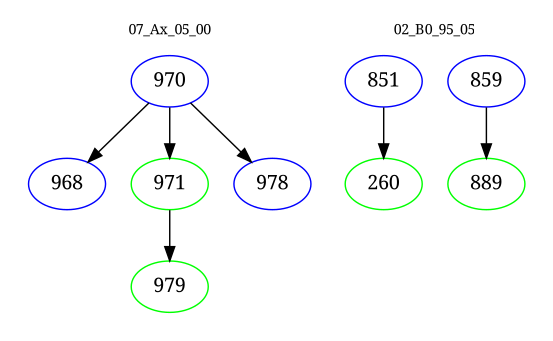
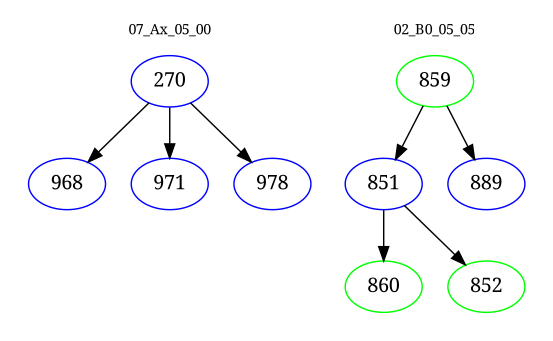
(435, 31) -> (435, 31)
(170, 81) -> (170, 81)
(486, 81) -> (435, 81)
none -> (413, 126)
(170, 184) -> (170, 184)
(384, 184) -> (384, 287)
(486, 184) -> (486, 184)
(170, 287) -> none
none -> (486, 287)
